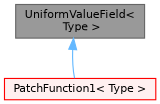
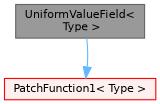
(73, 64) -> (88, 53)
